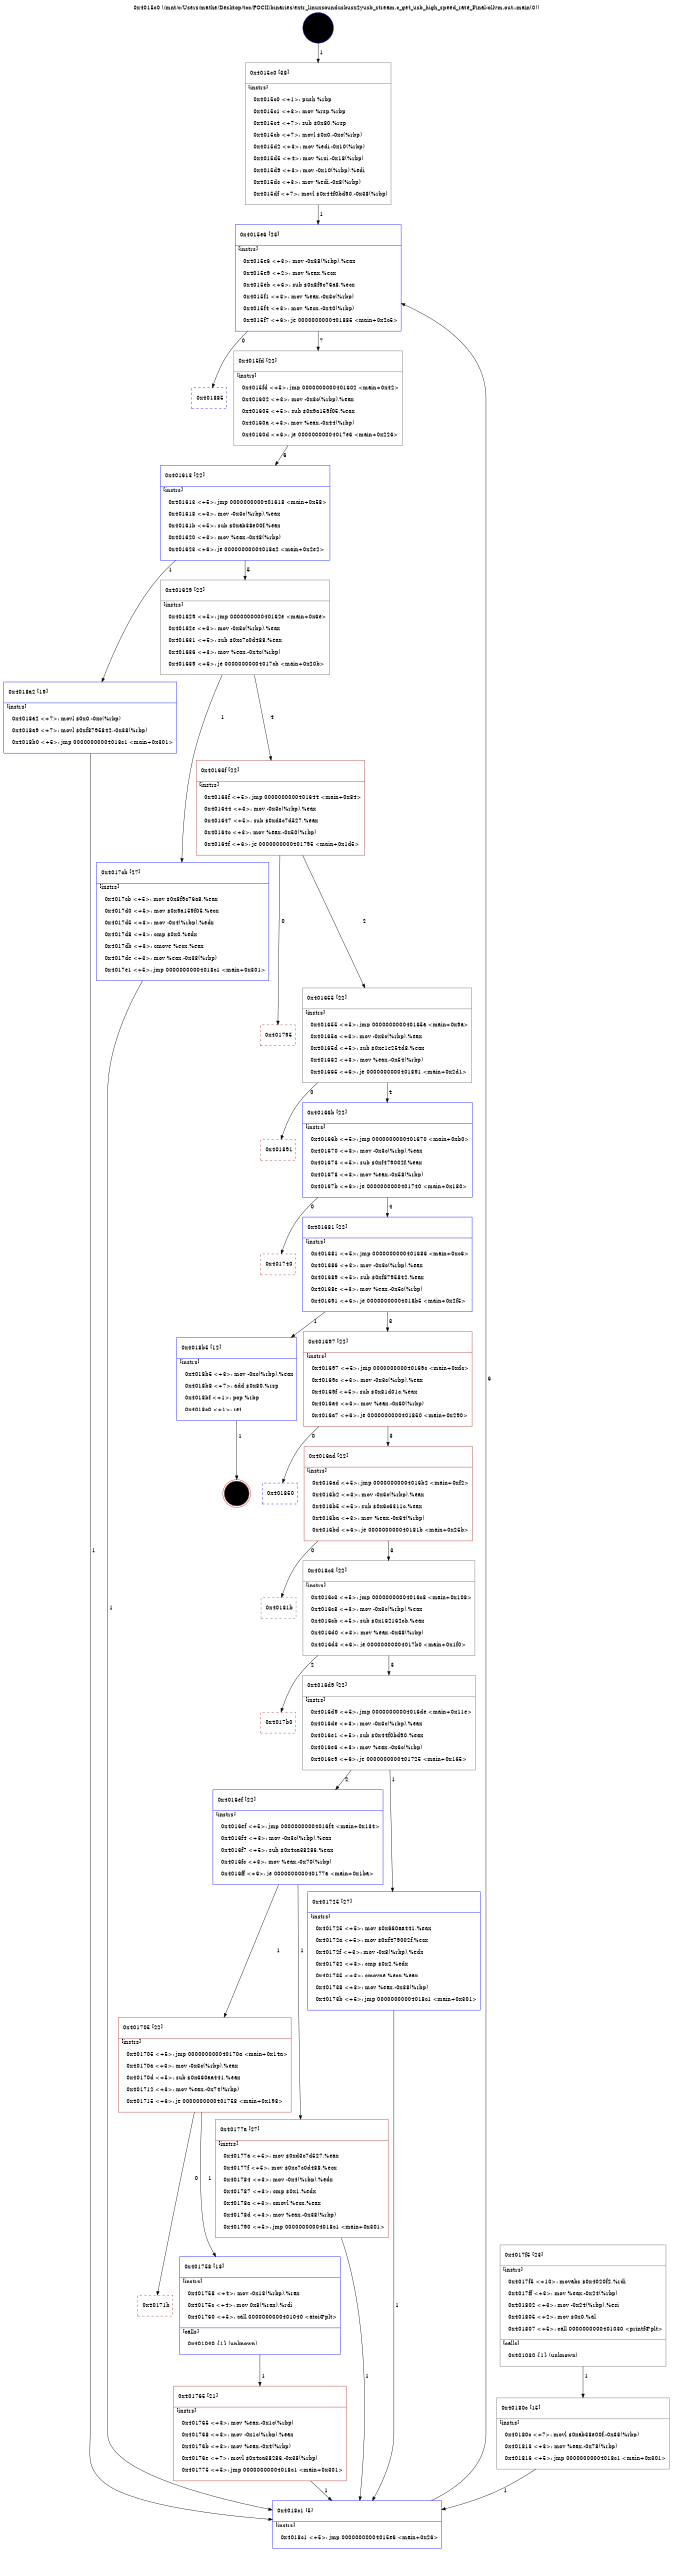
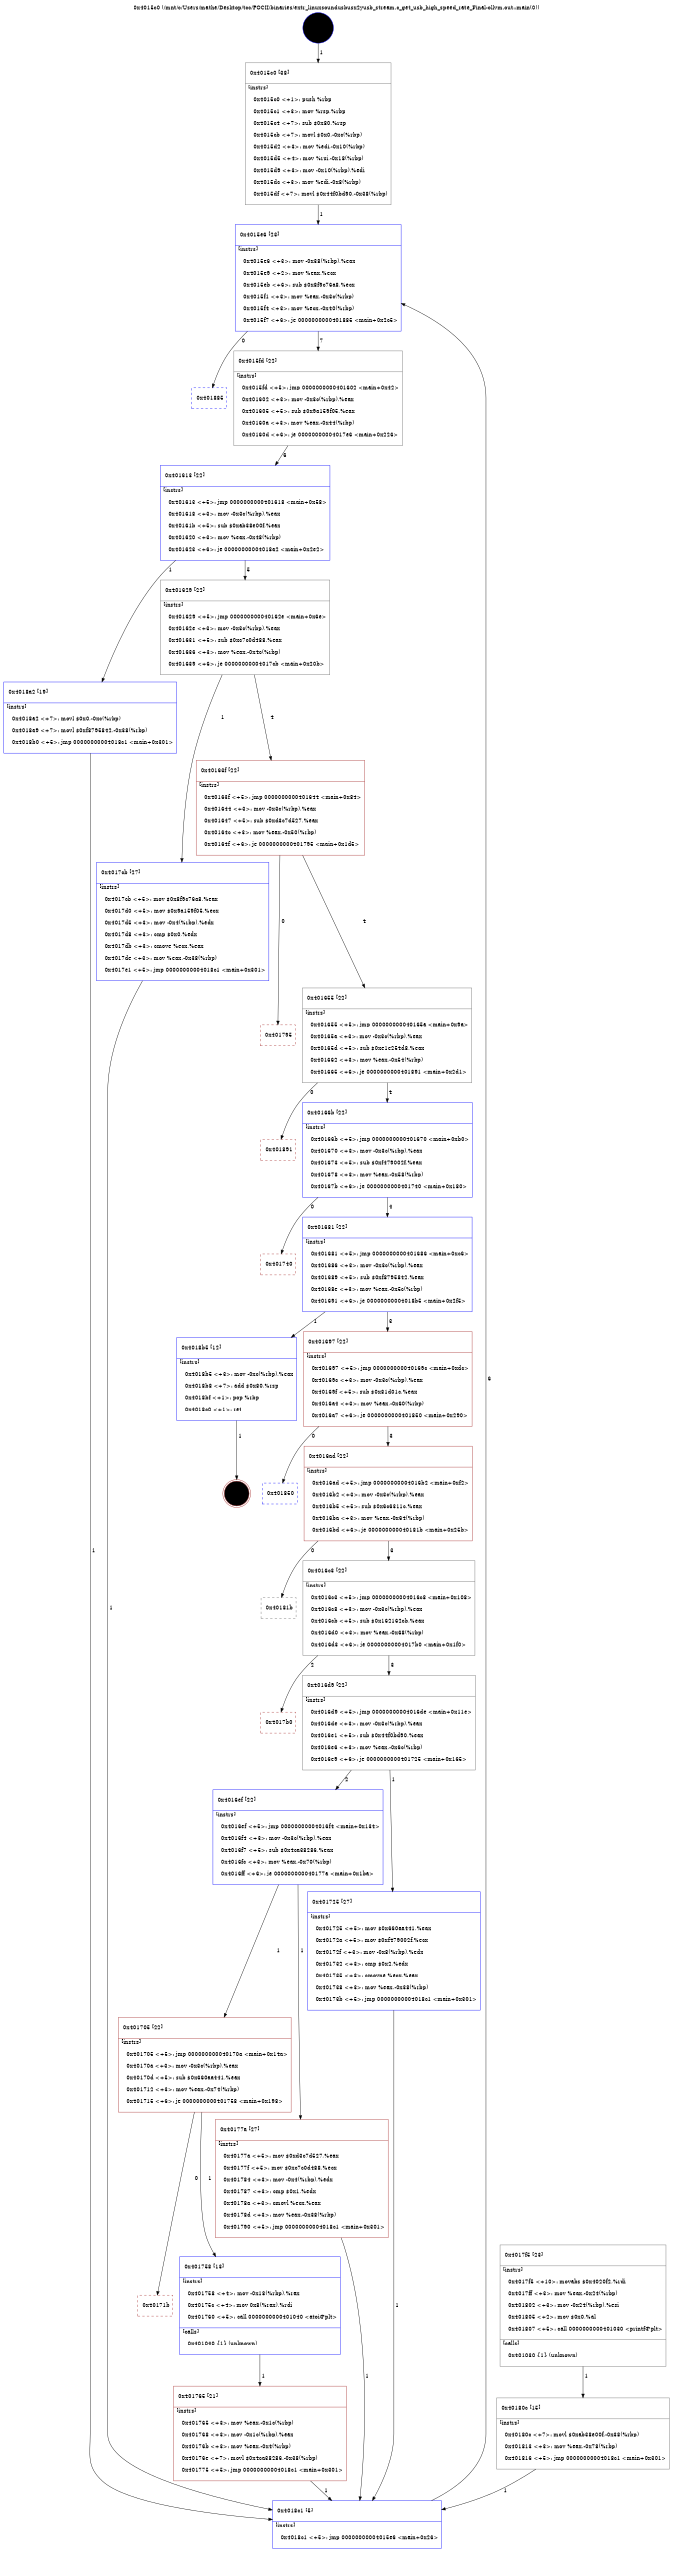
(364, 922) -> (364, 922)
